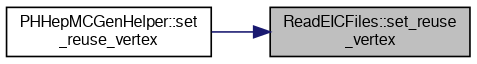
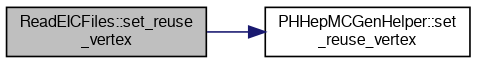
(233, 32) -> (228, 32)
